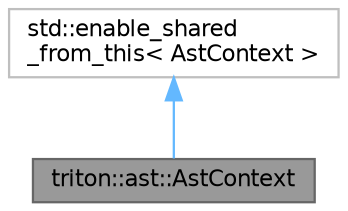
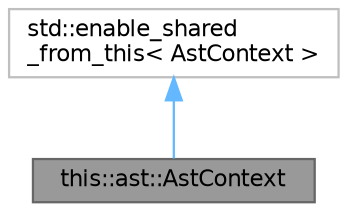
(174, 181) -> (174, 181)
